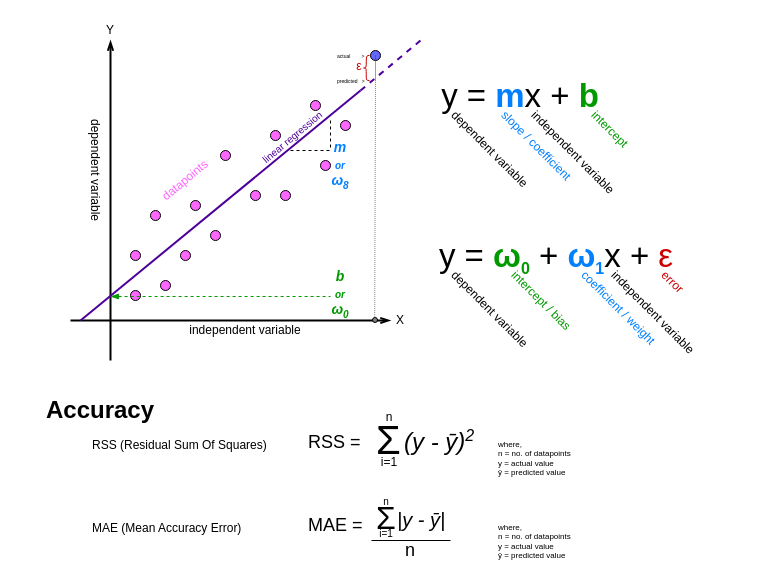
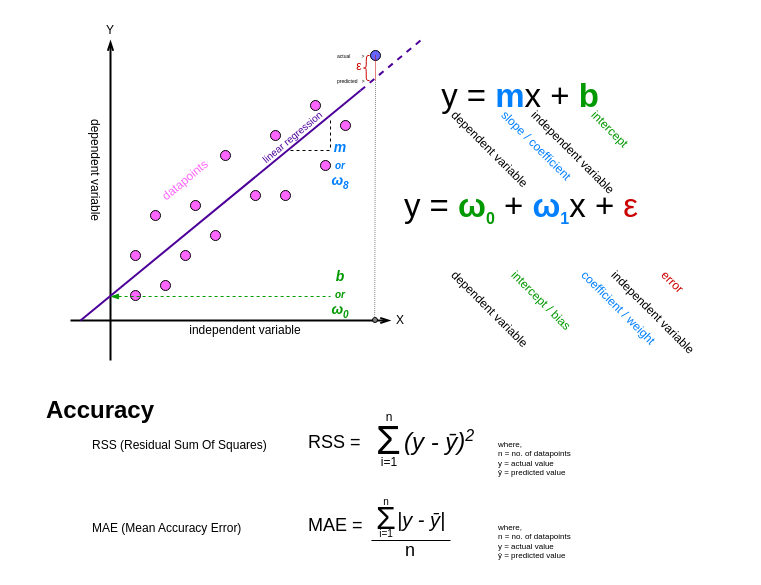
(557, 259) -> (522, 209)
